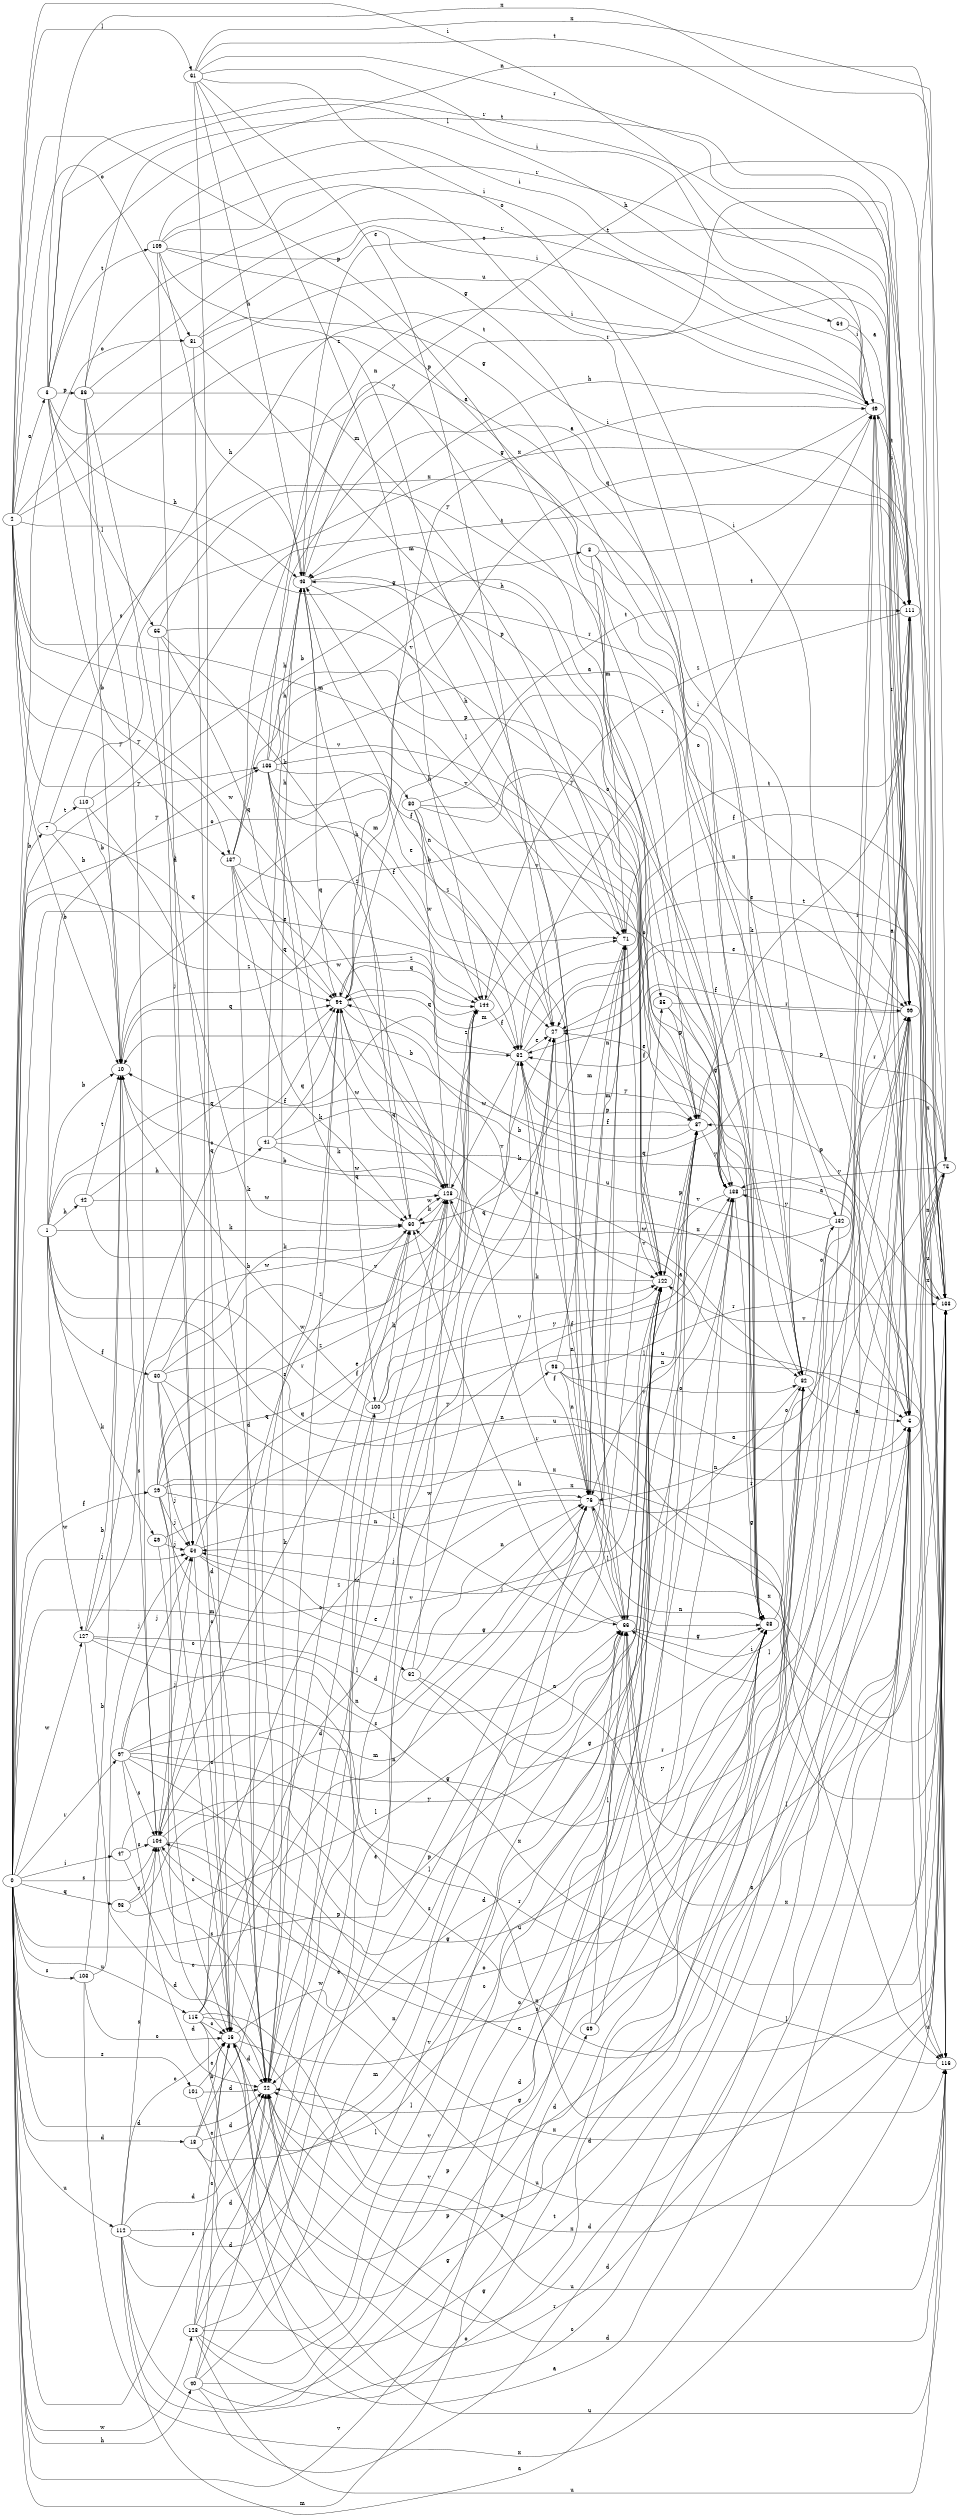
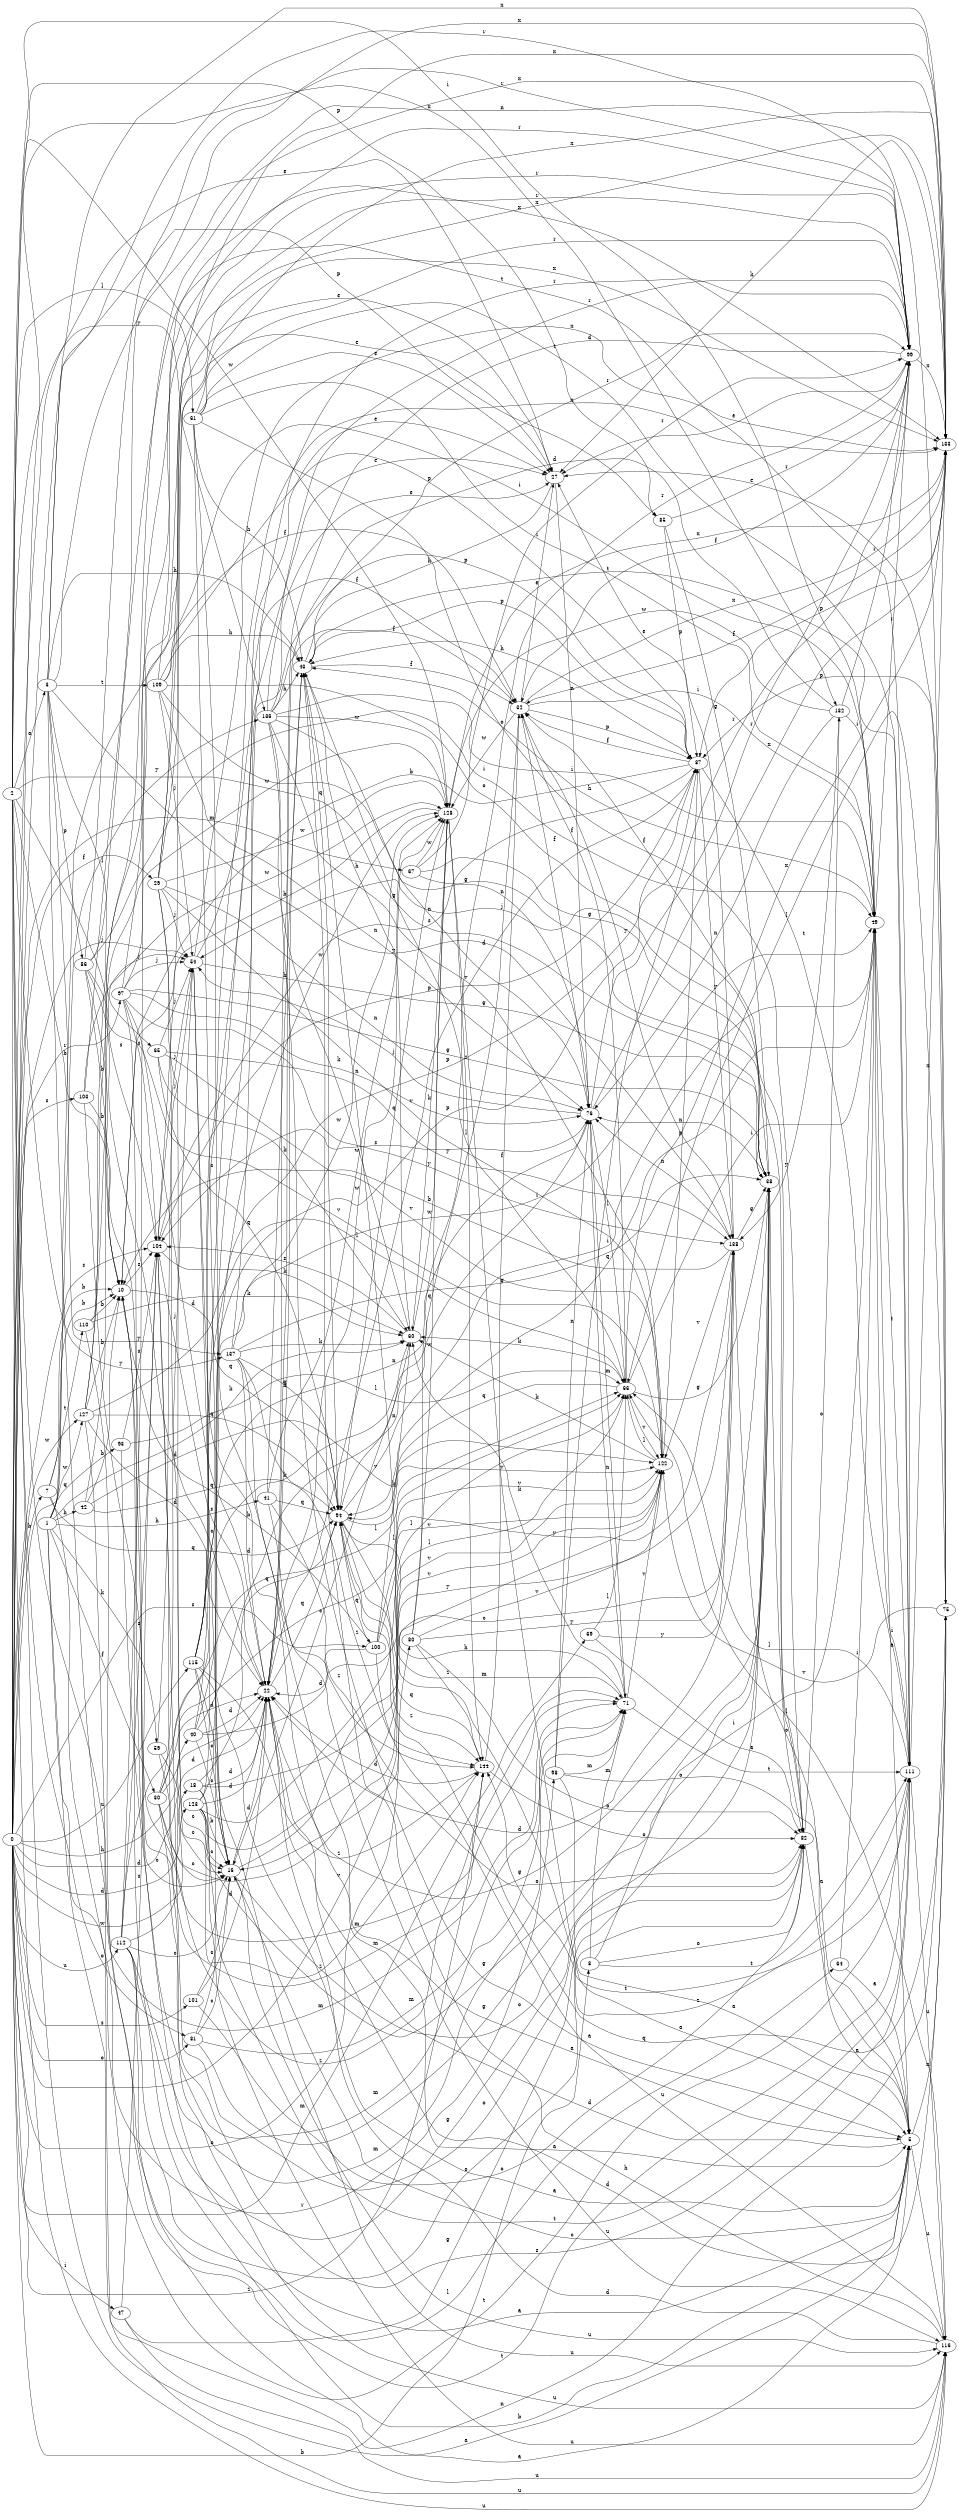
(102, 1125) -> (102, 1454)
(845, 1175) -> none
(411, 1675) -> (411, 872)
